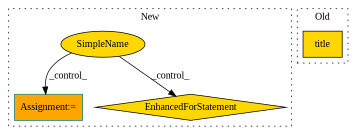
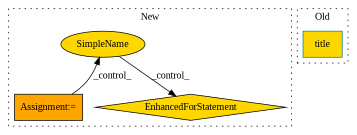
(323, 44) -> (323, 44)
(53, 66) -> (87, 81)
(49, 107) -> (49, 107)
